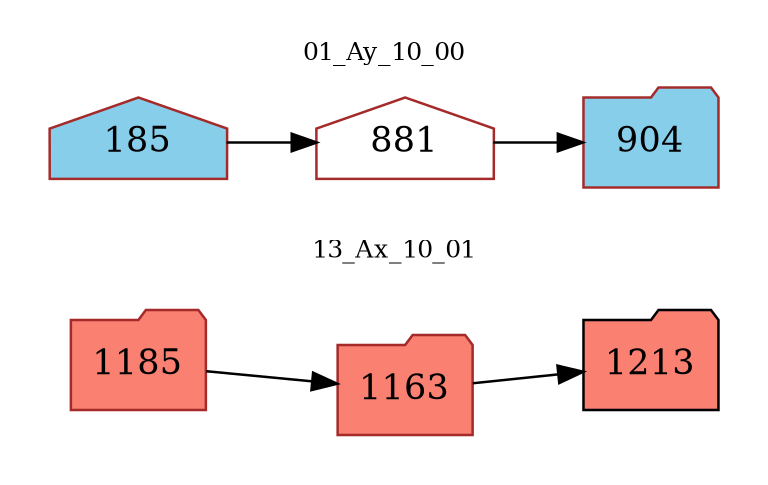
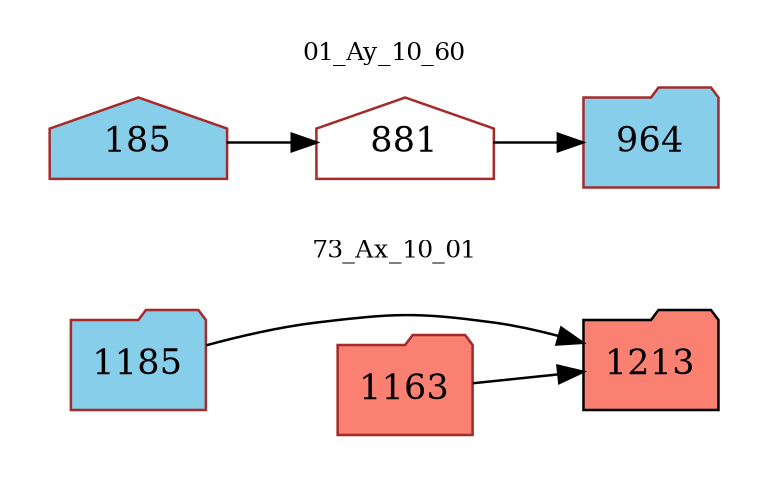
(384, 54) -> (384, 54)
(651, 142) -> (651, 142)
(395, 251) -> (395, 251)
(138, 365) -> (138, 365)
(259, 376) -> (382, 316)
